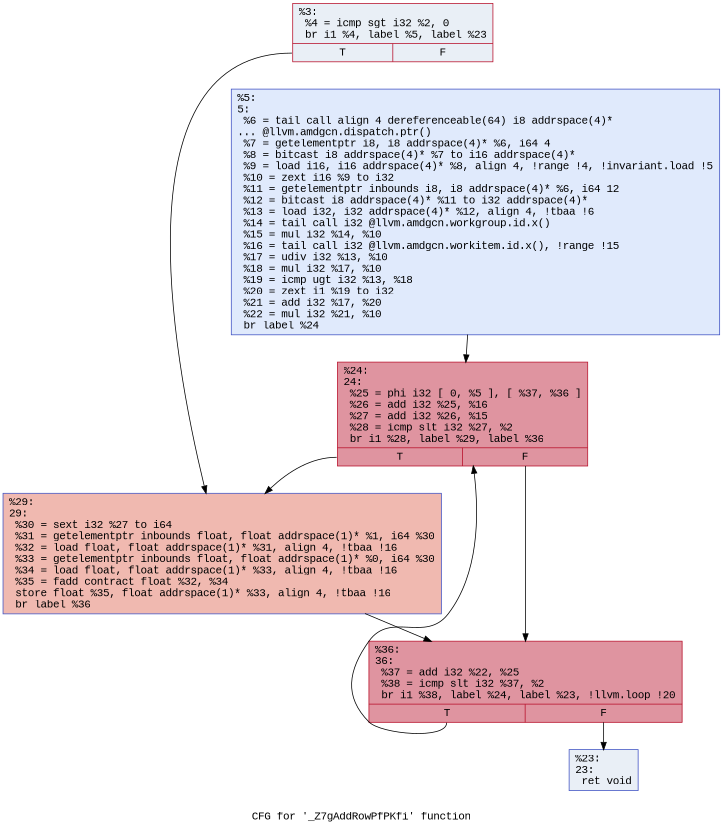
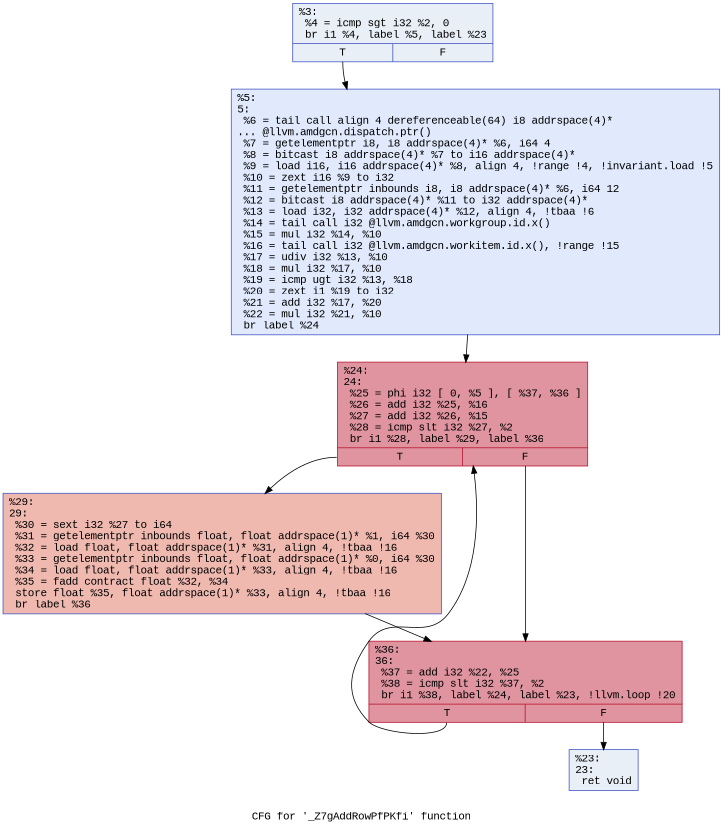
(393, 33) -> (393, 33)
(171, 239) -> (343, 72)
